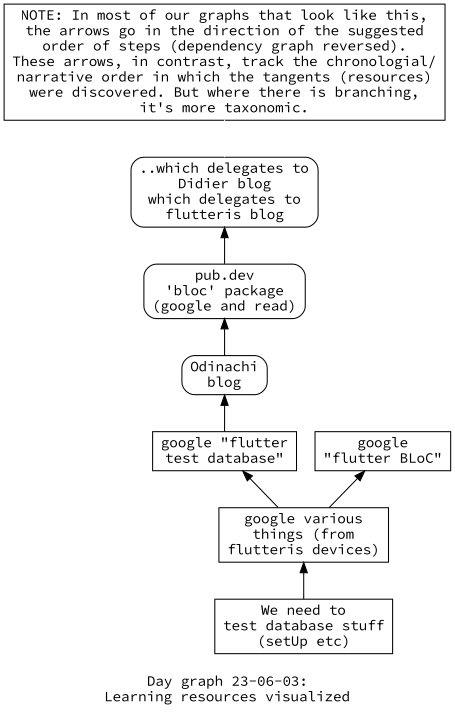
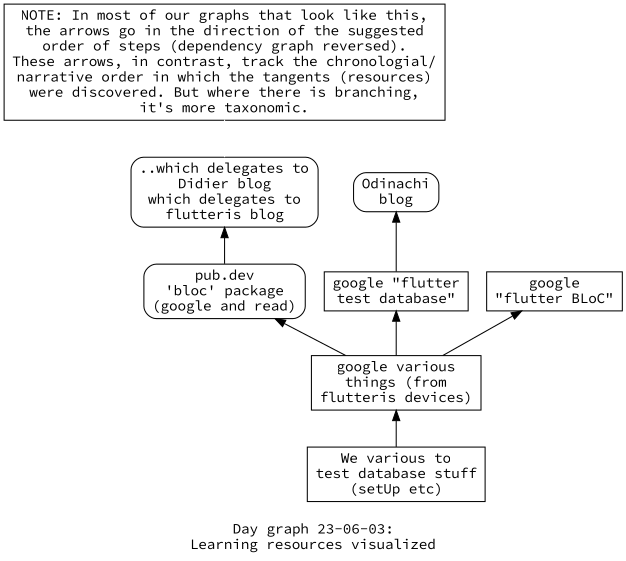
(225, 342) -> (315, 340)
(304, 626) -> (396, 474)
